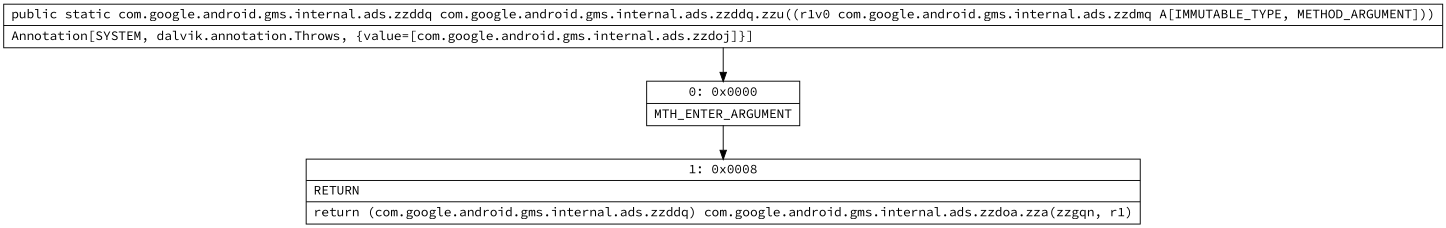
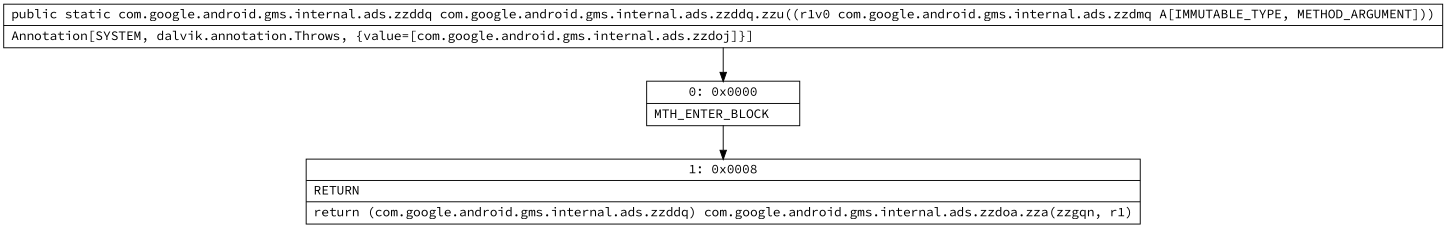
(723, 114) -> (712, 114)
